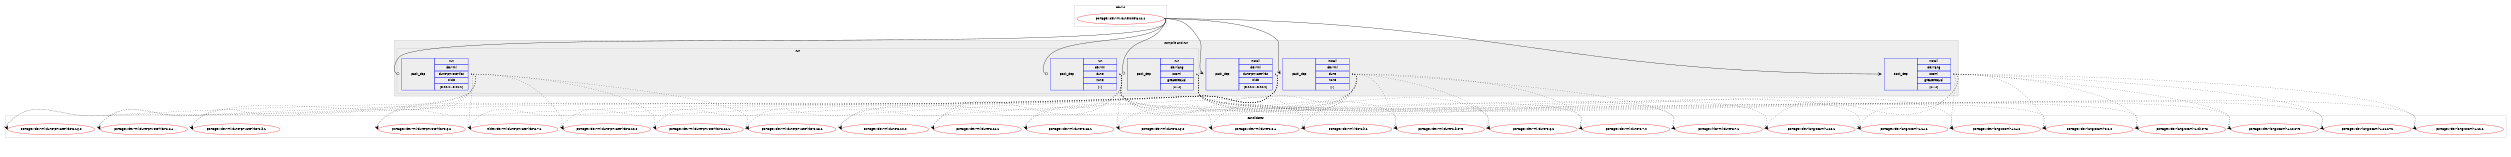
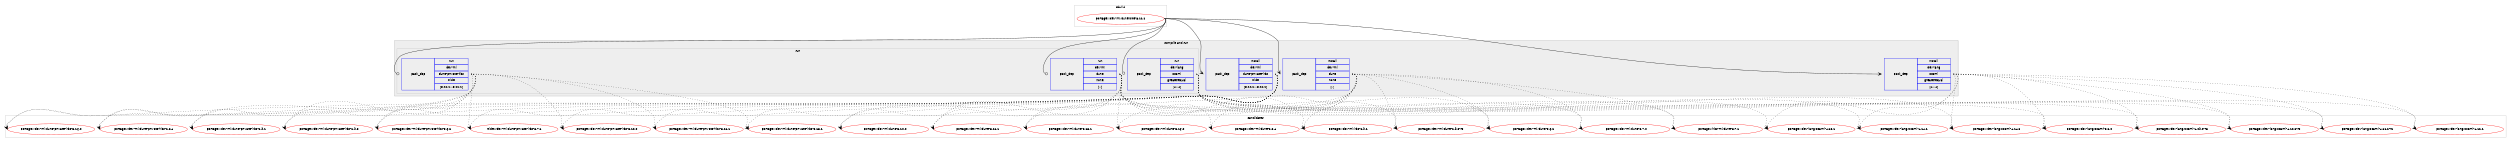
none -> (329, 129)
